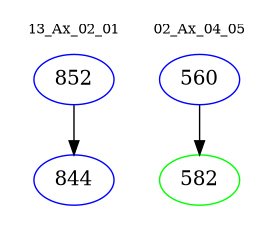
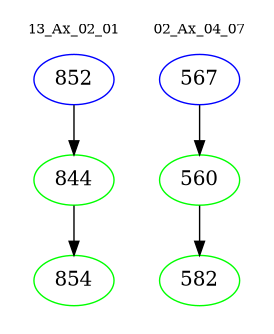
(200, 30) -> (200, 30)
none -> (200, 80)
(200, 80) -> (200, 180)
(74, 180) -> (74, 180)
none -> (74, 281)
